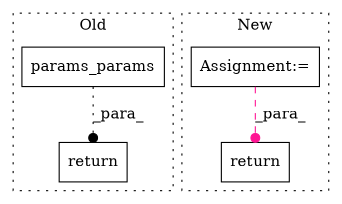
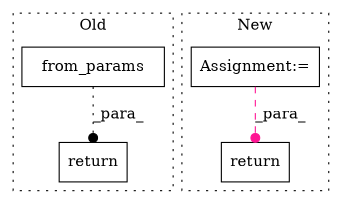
(93, 67) -> (93, 67)
